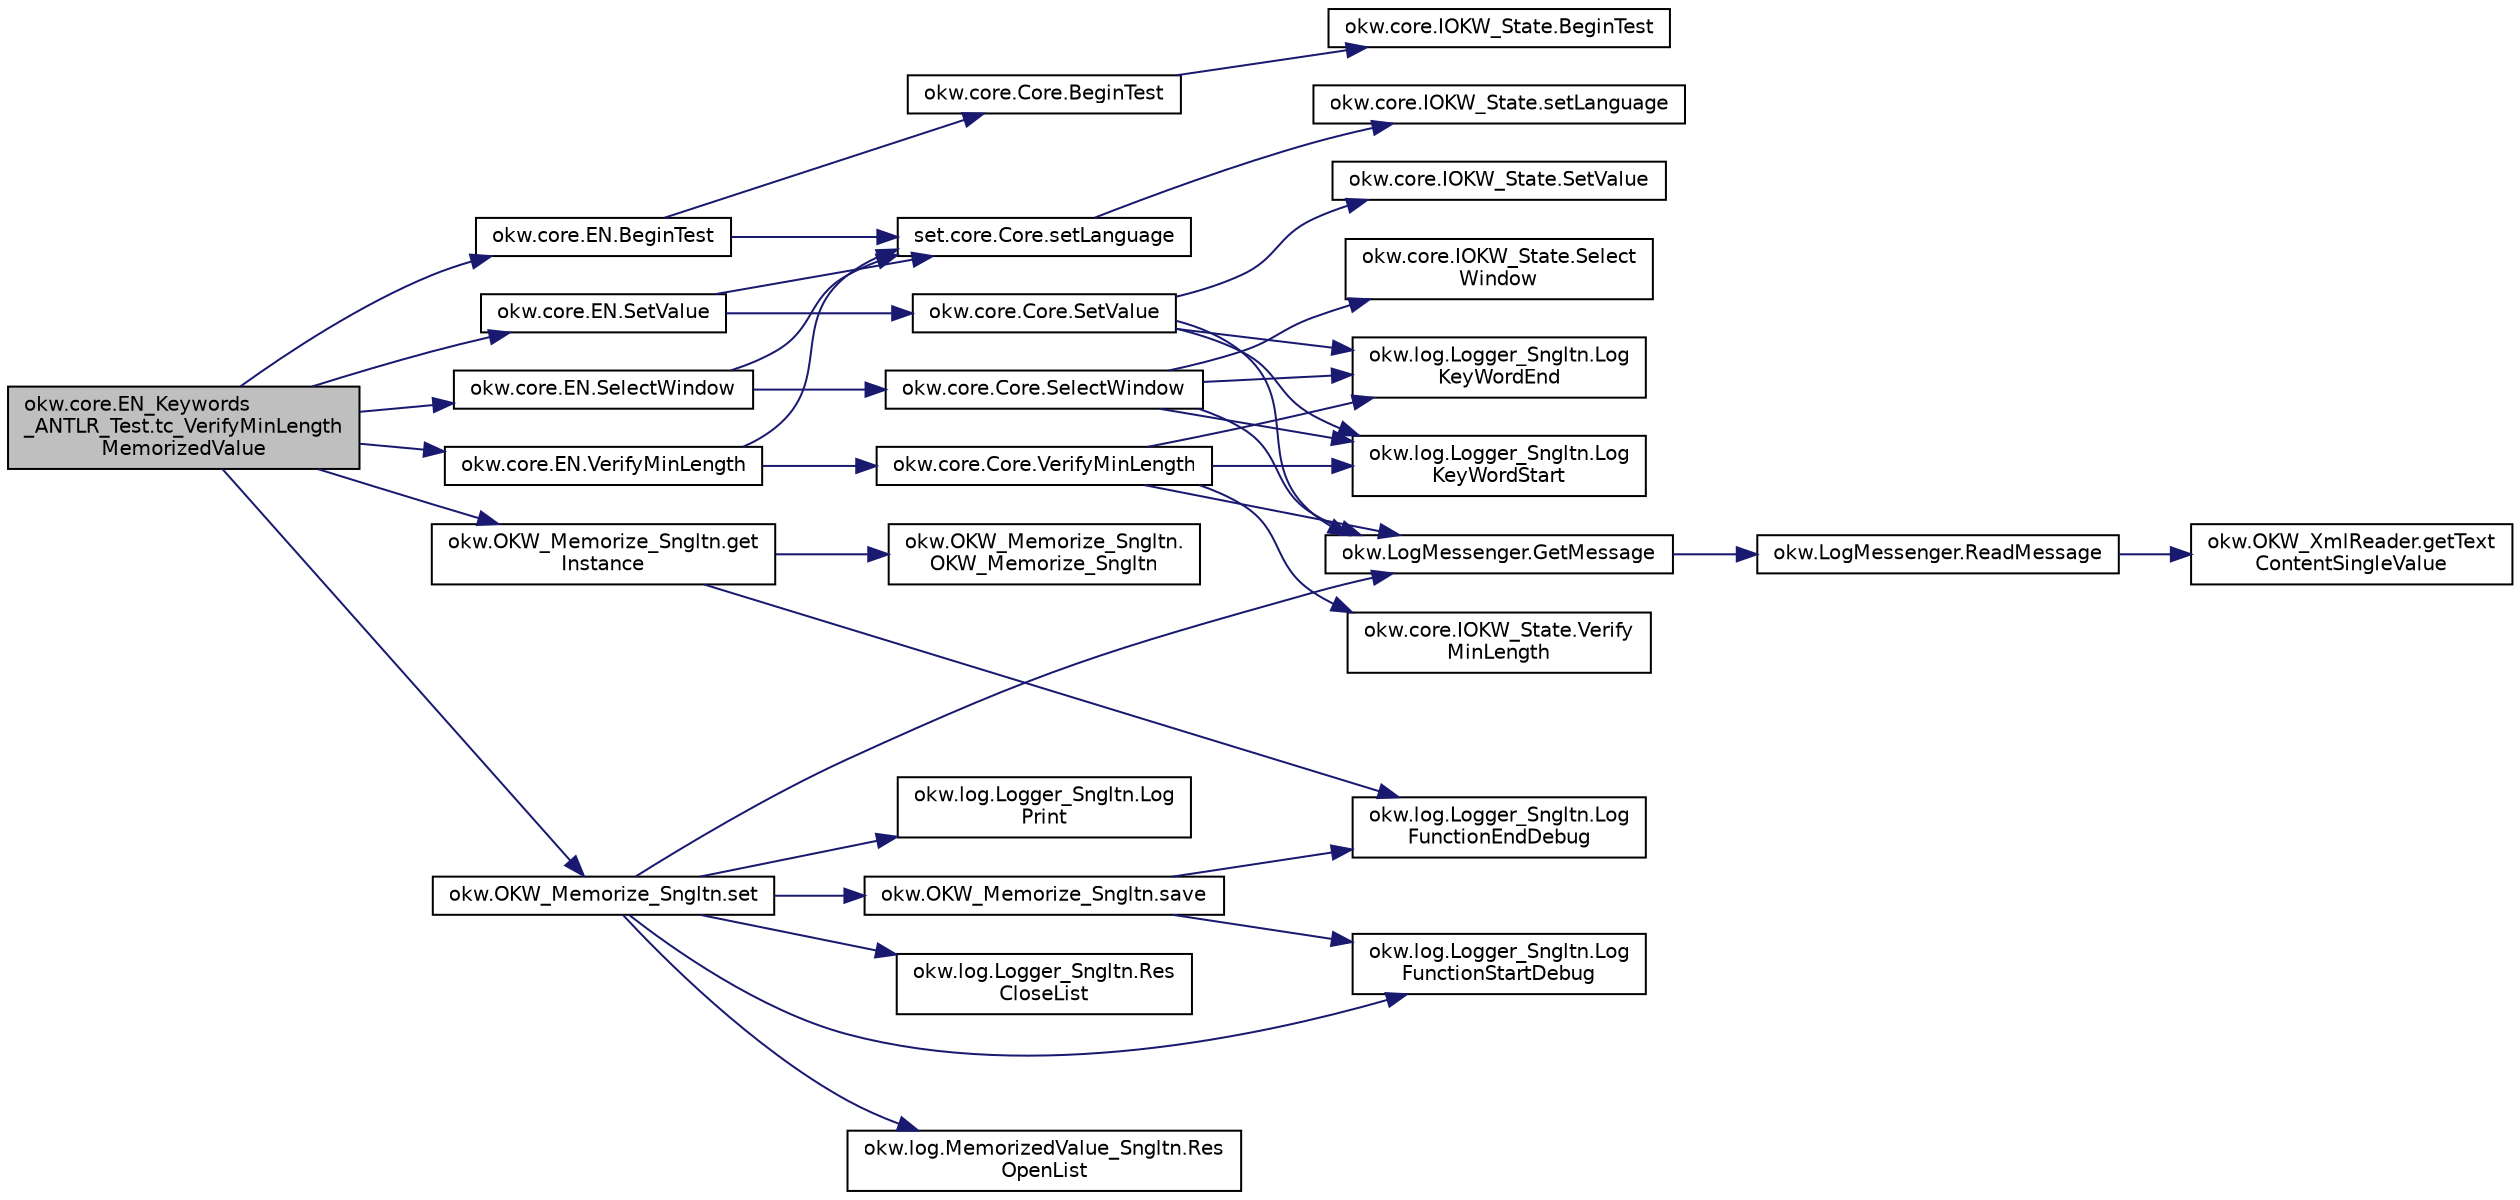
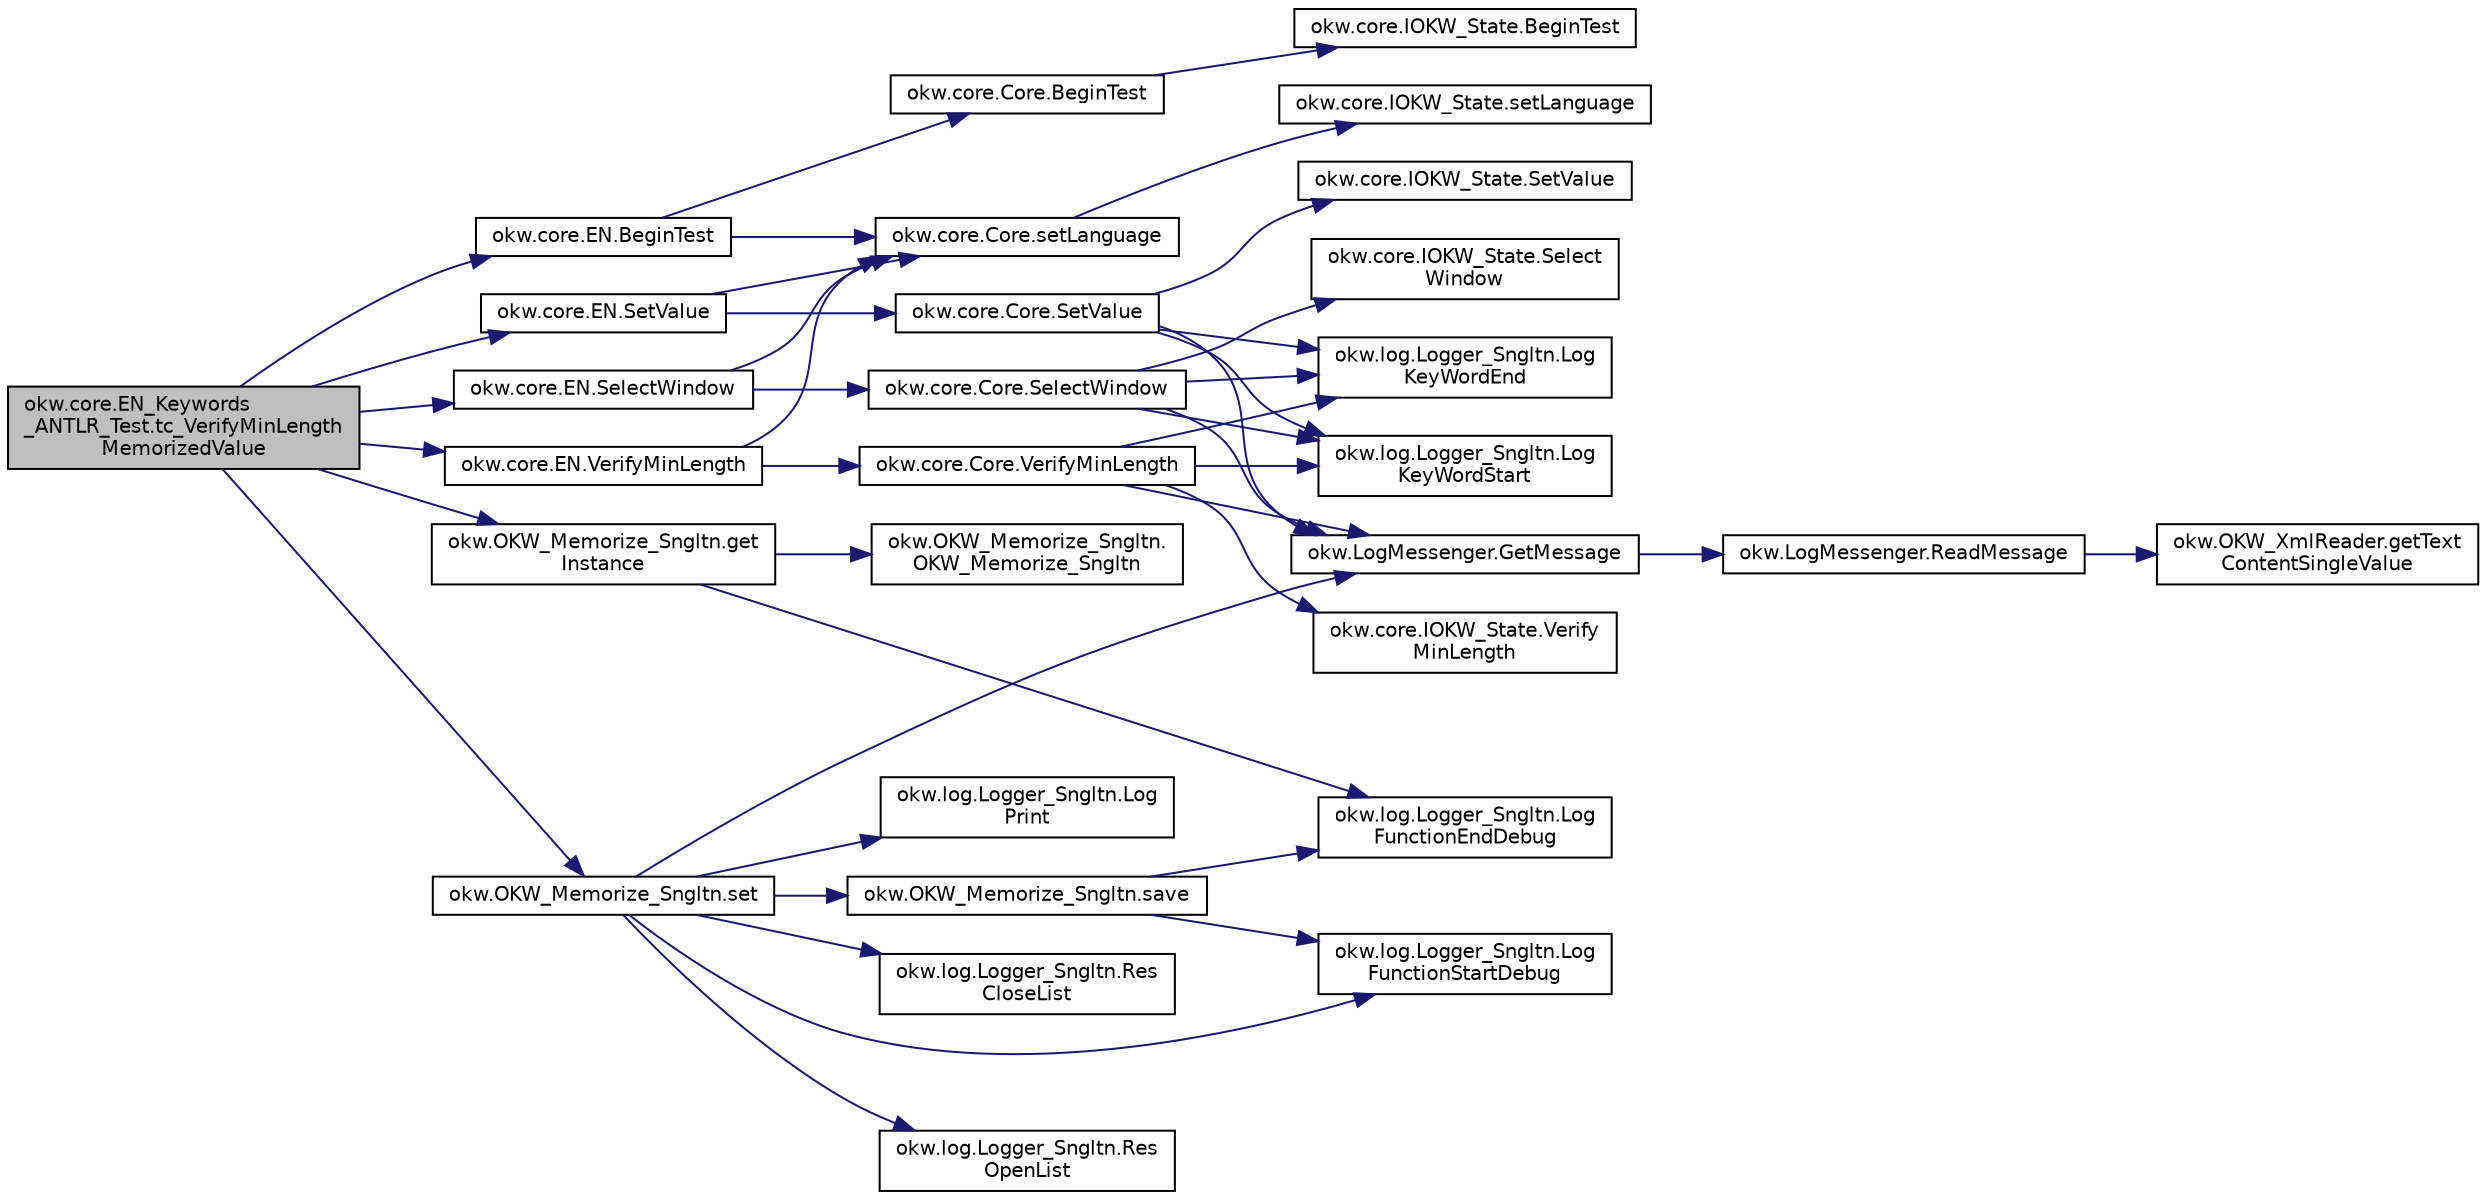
(1044, 237) -> (1027, 237)
(1044, 1161) -> (1027, 1161)
